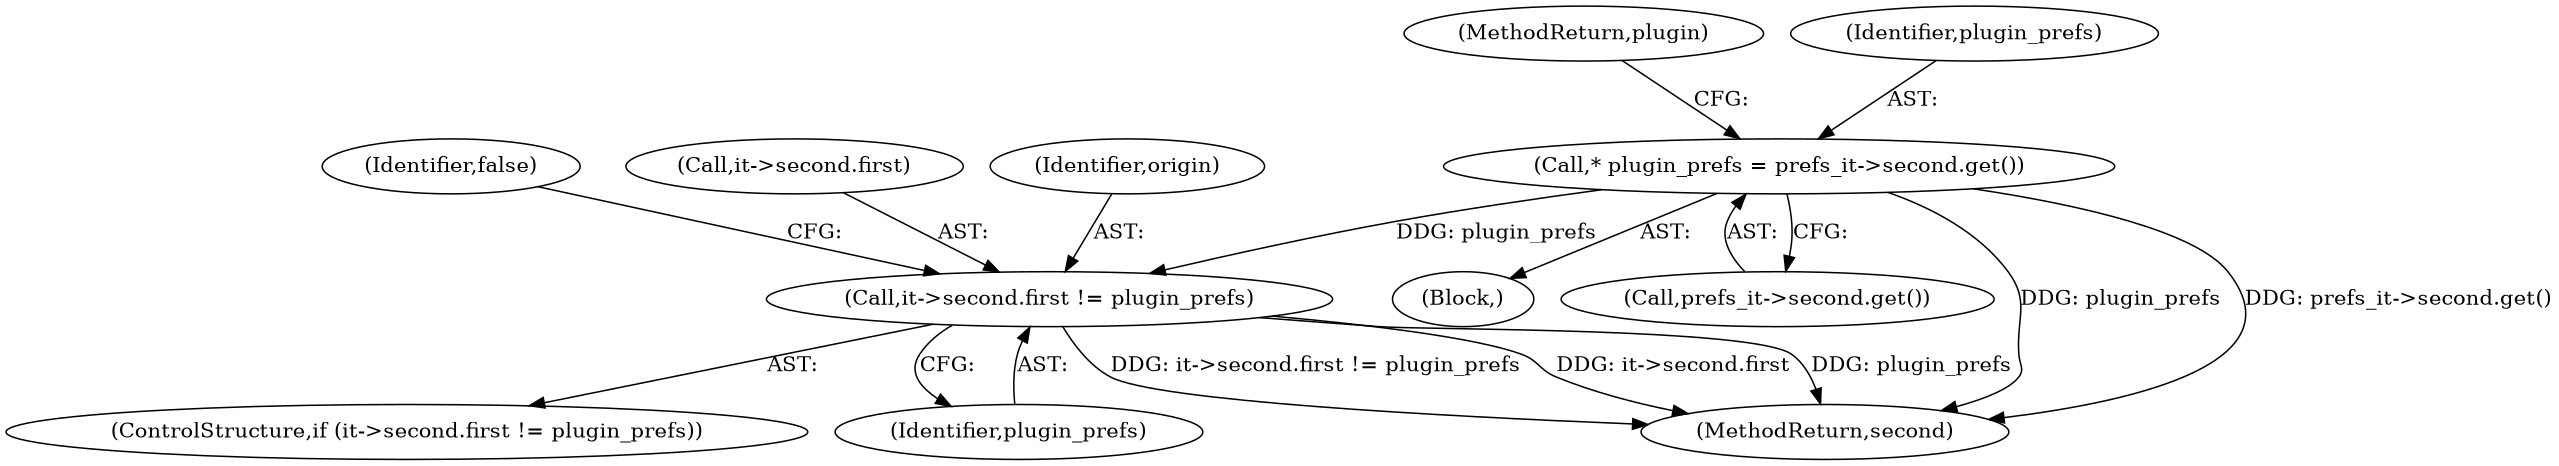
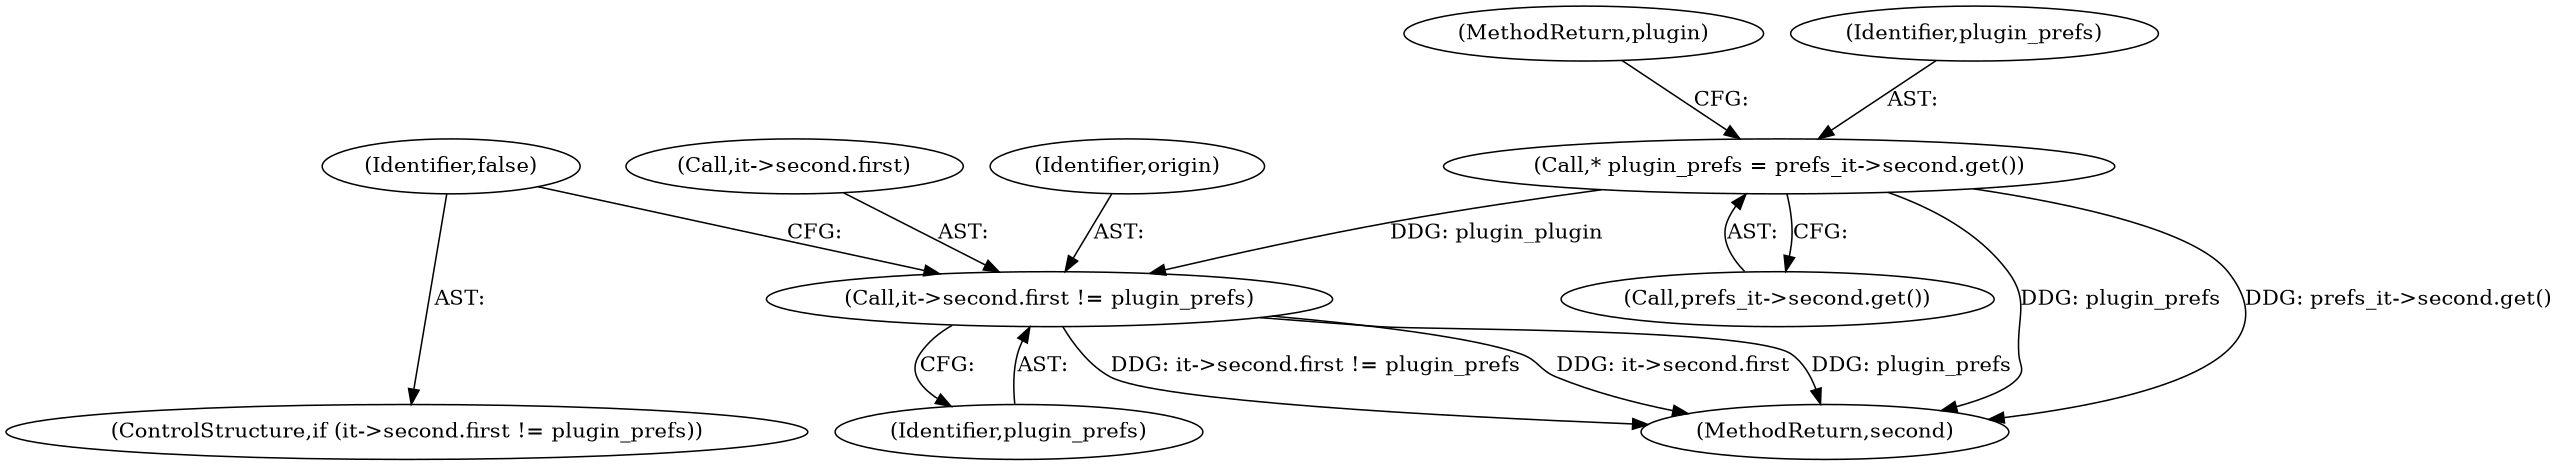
(1497, 233) -> (1497, 233)
(1463, 299) -> none
(738, 364) -> (430, 291)
